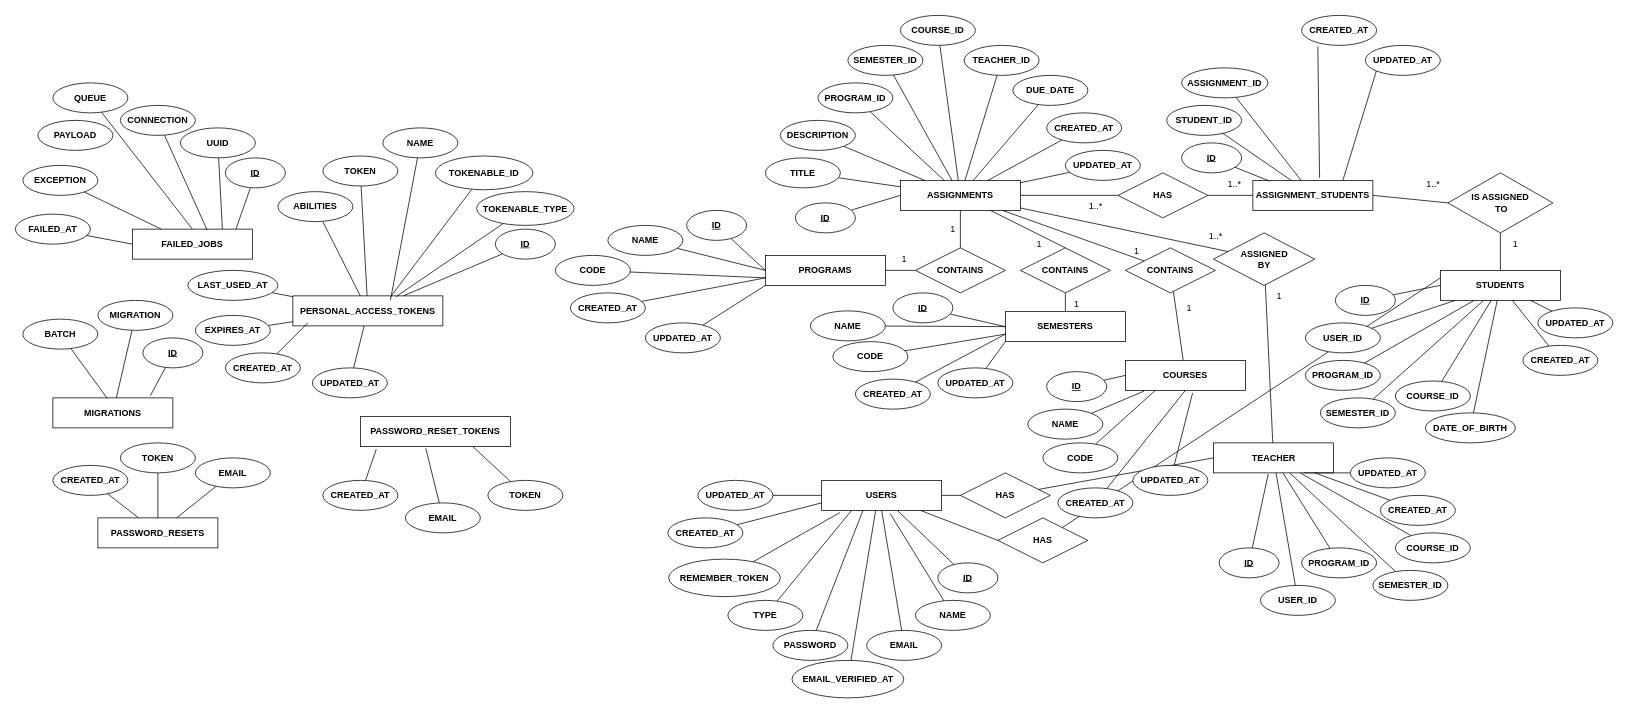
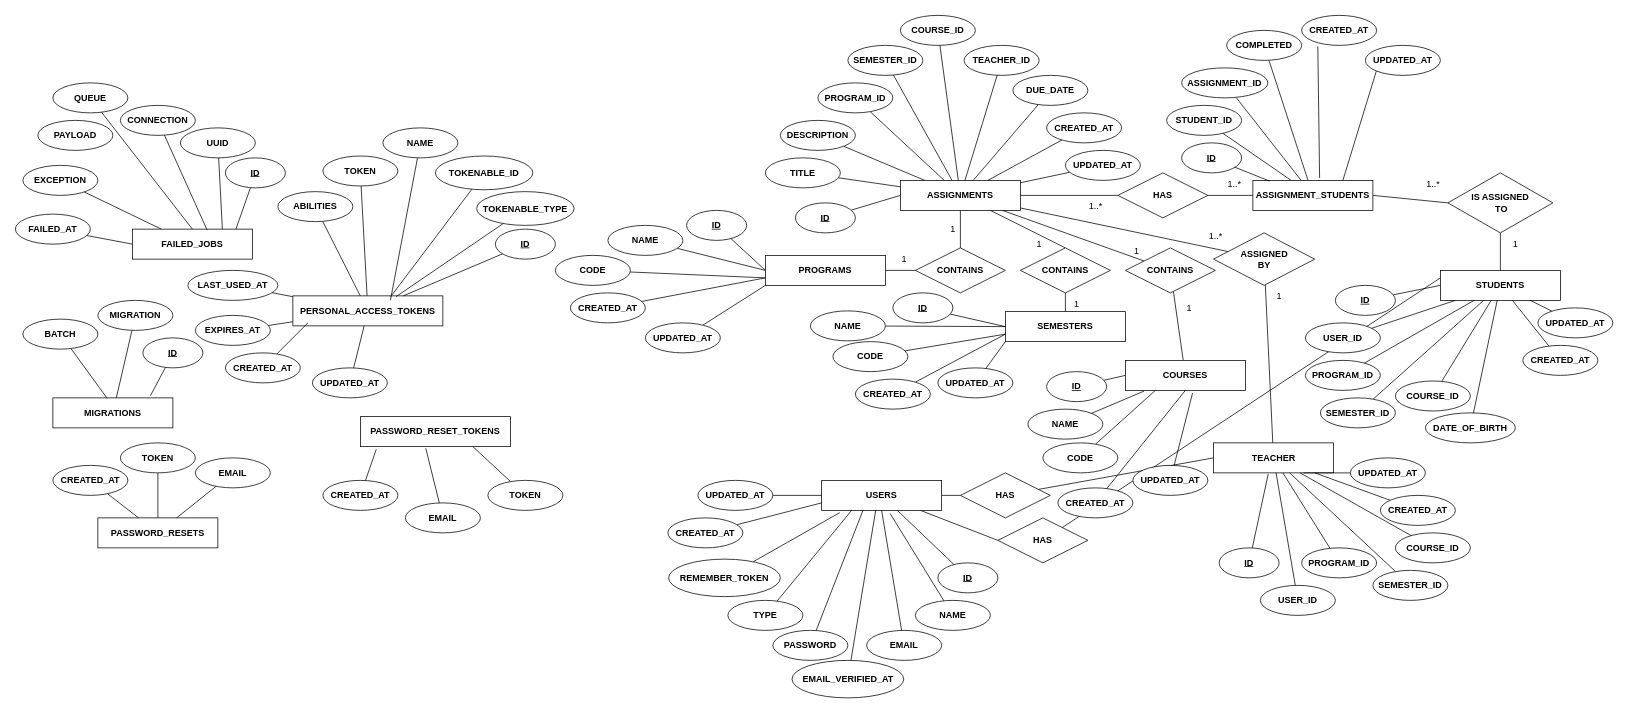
none -> (1264, 45)
none -> (1288, 120)
